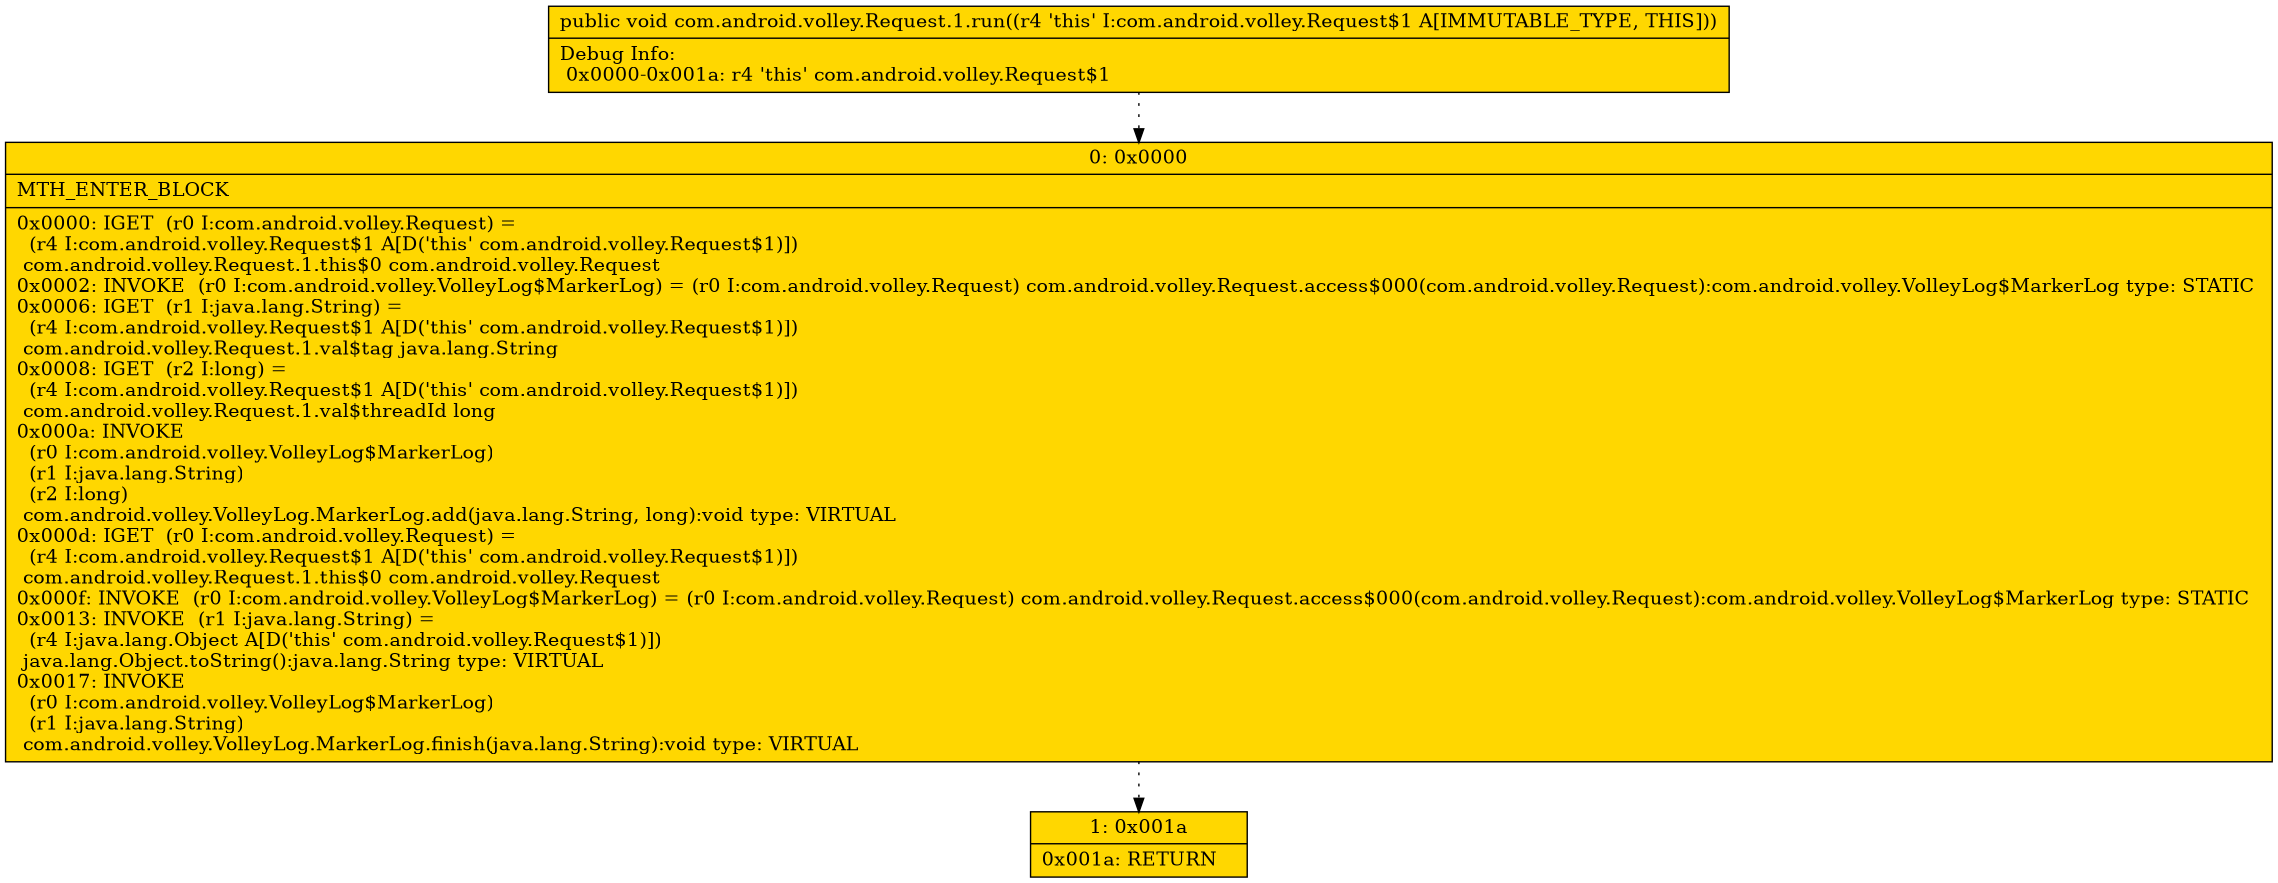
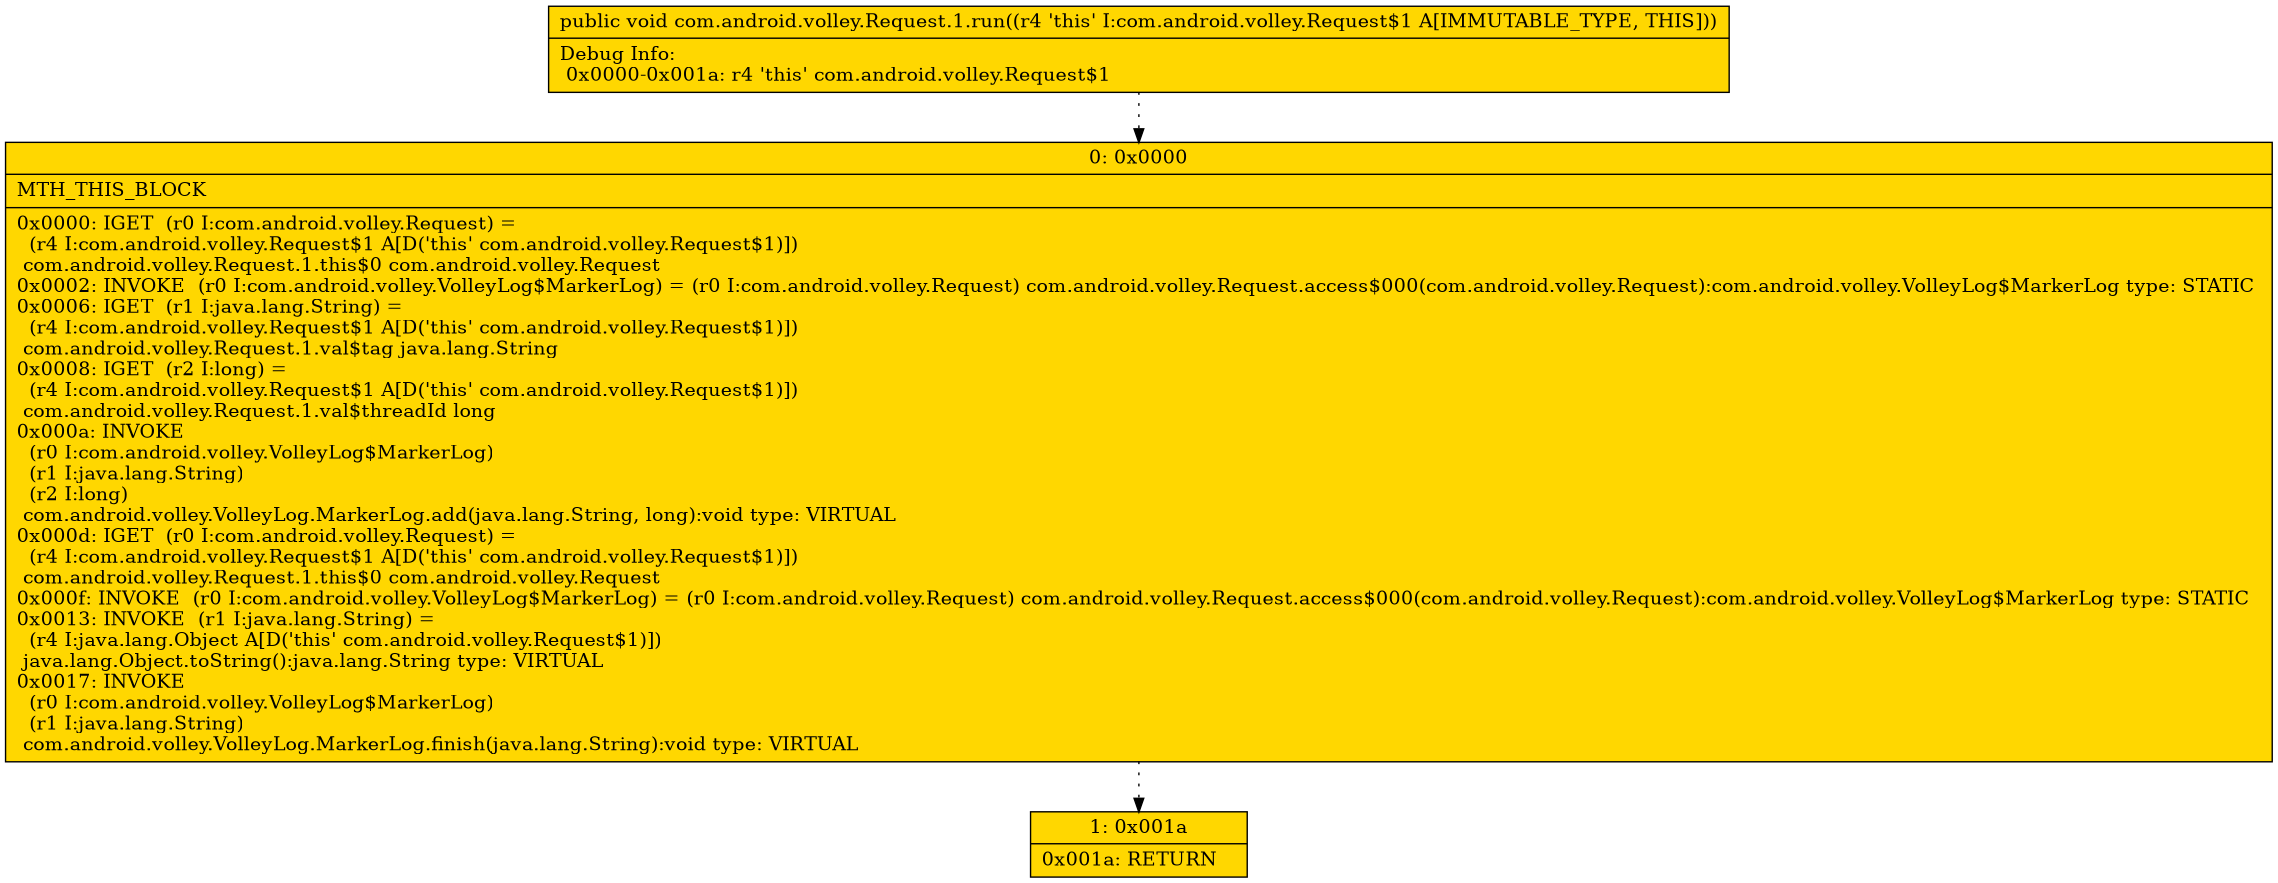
(124, 190) -> (112, 190)
